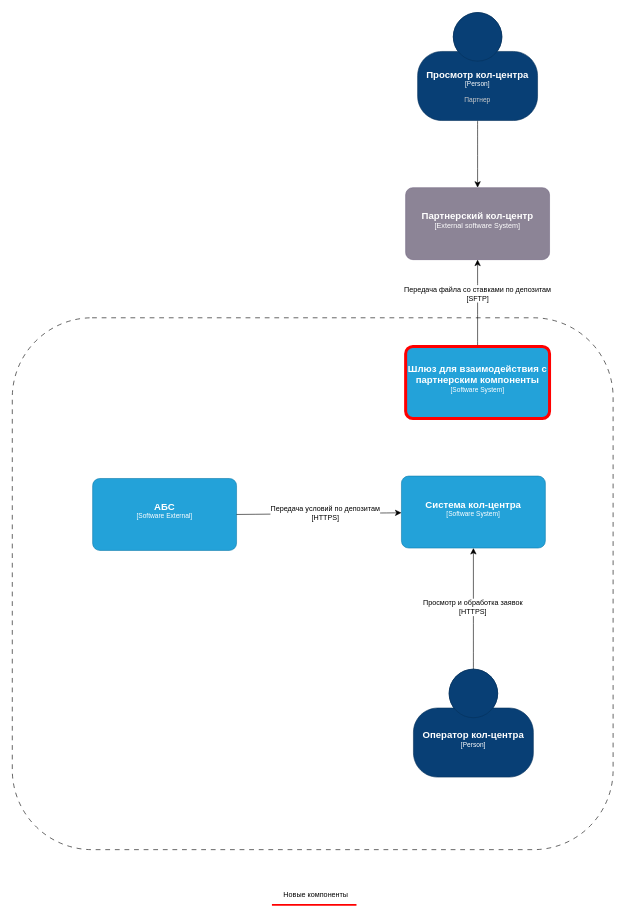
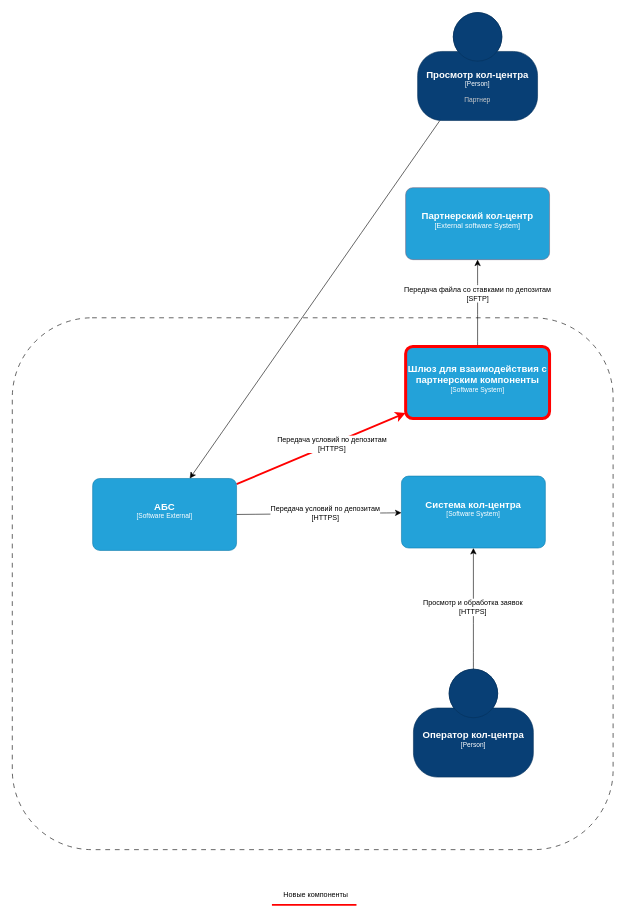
(478, 152) -> (316, 298)
(478, 224) -> (478, 224)
none -> (319, 449)
